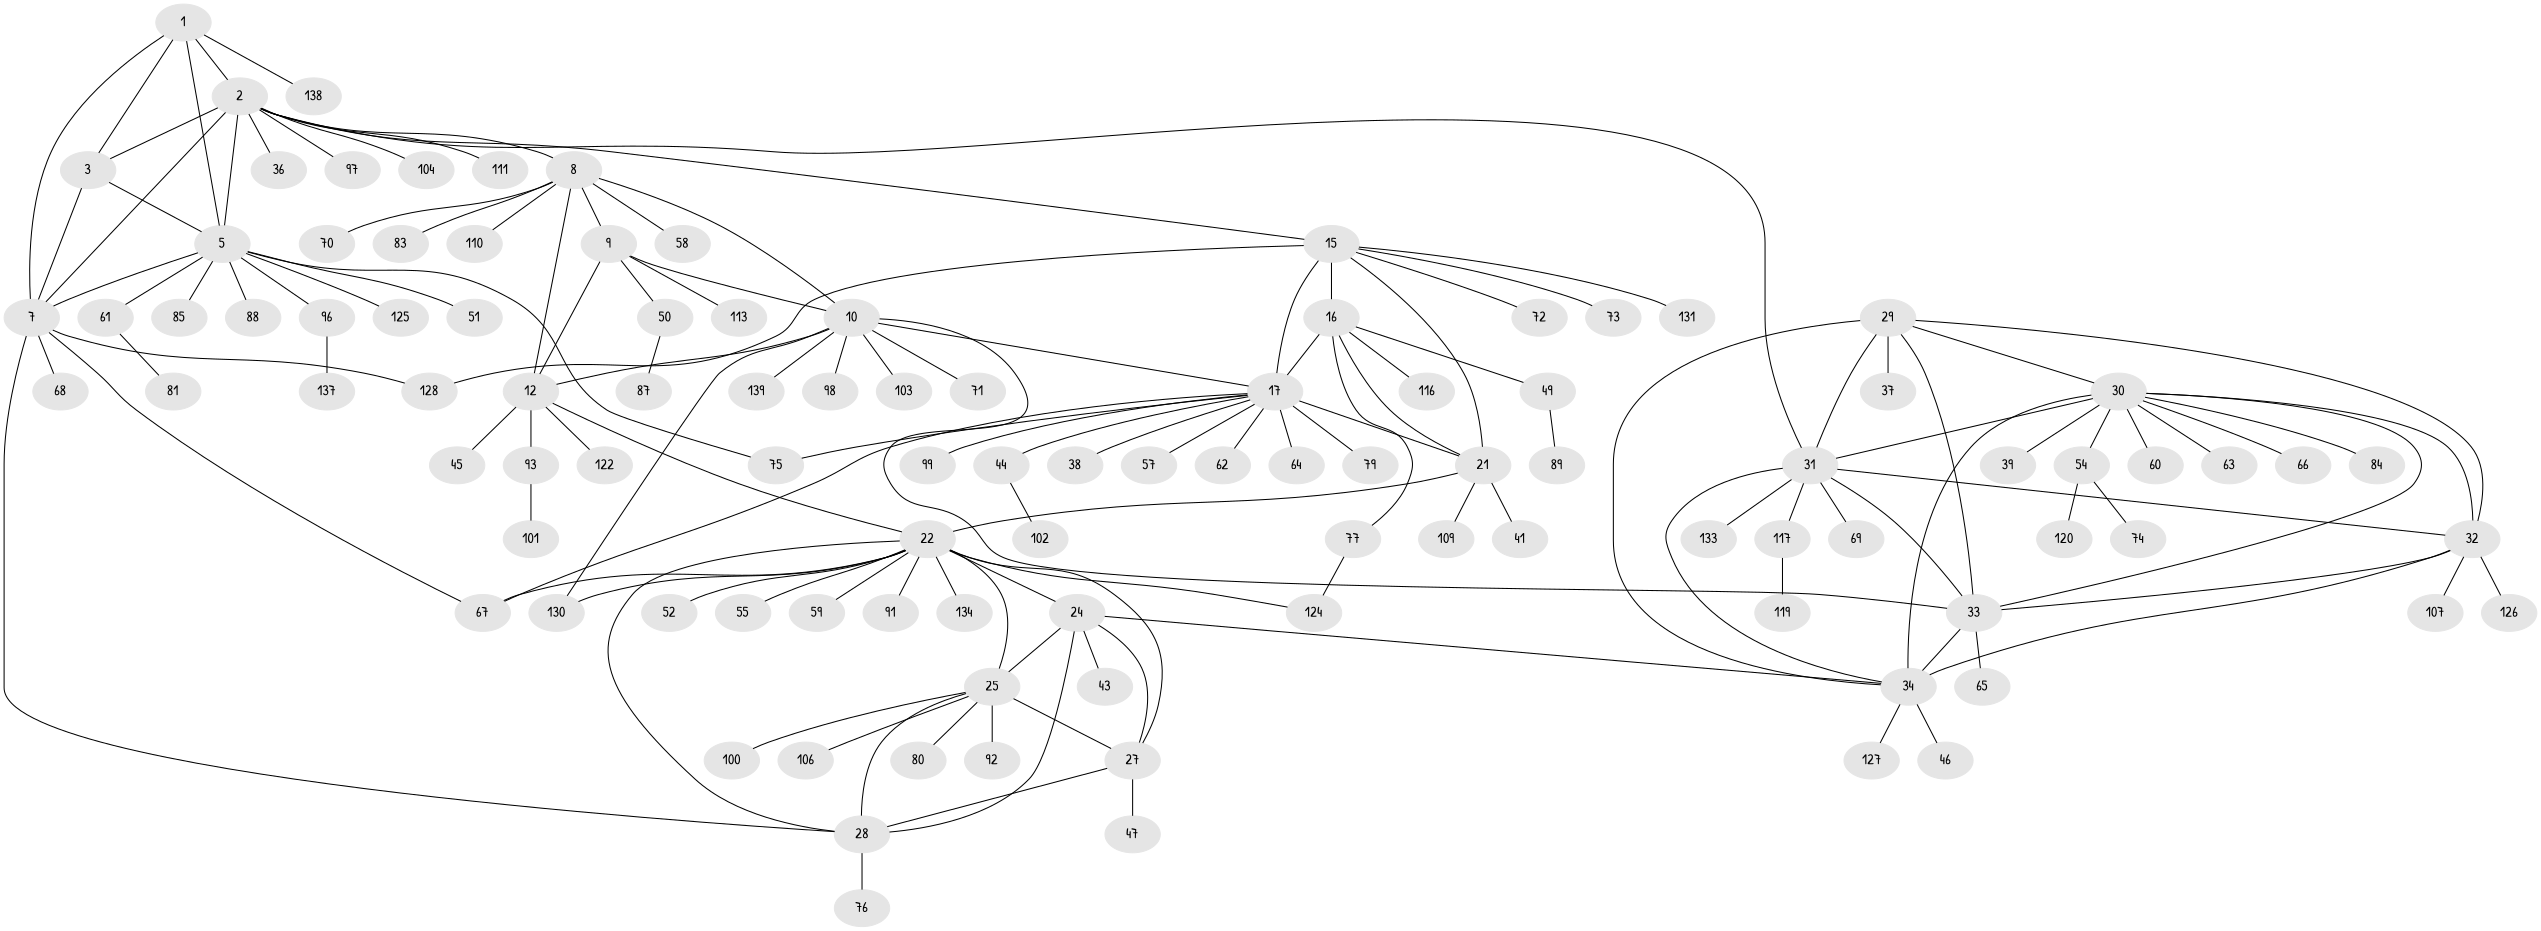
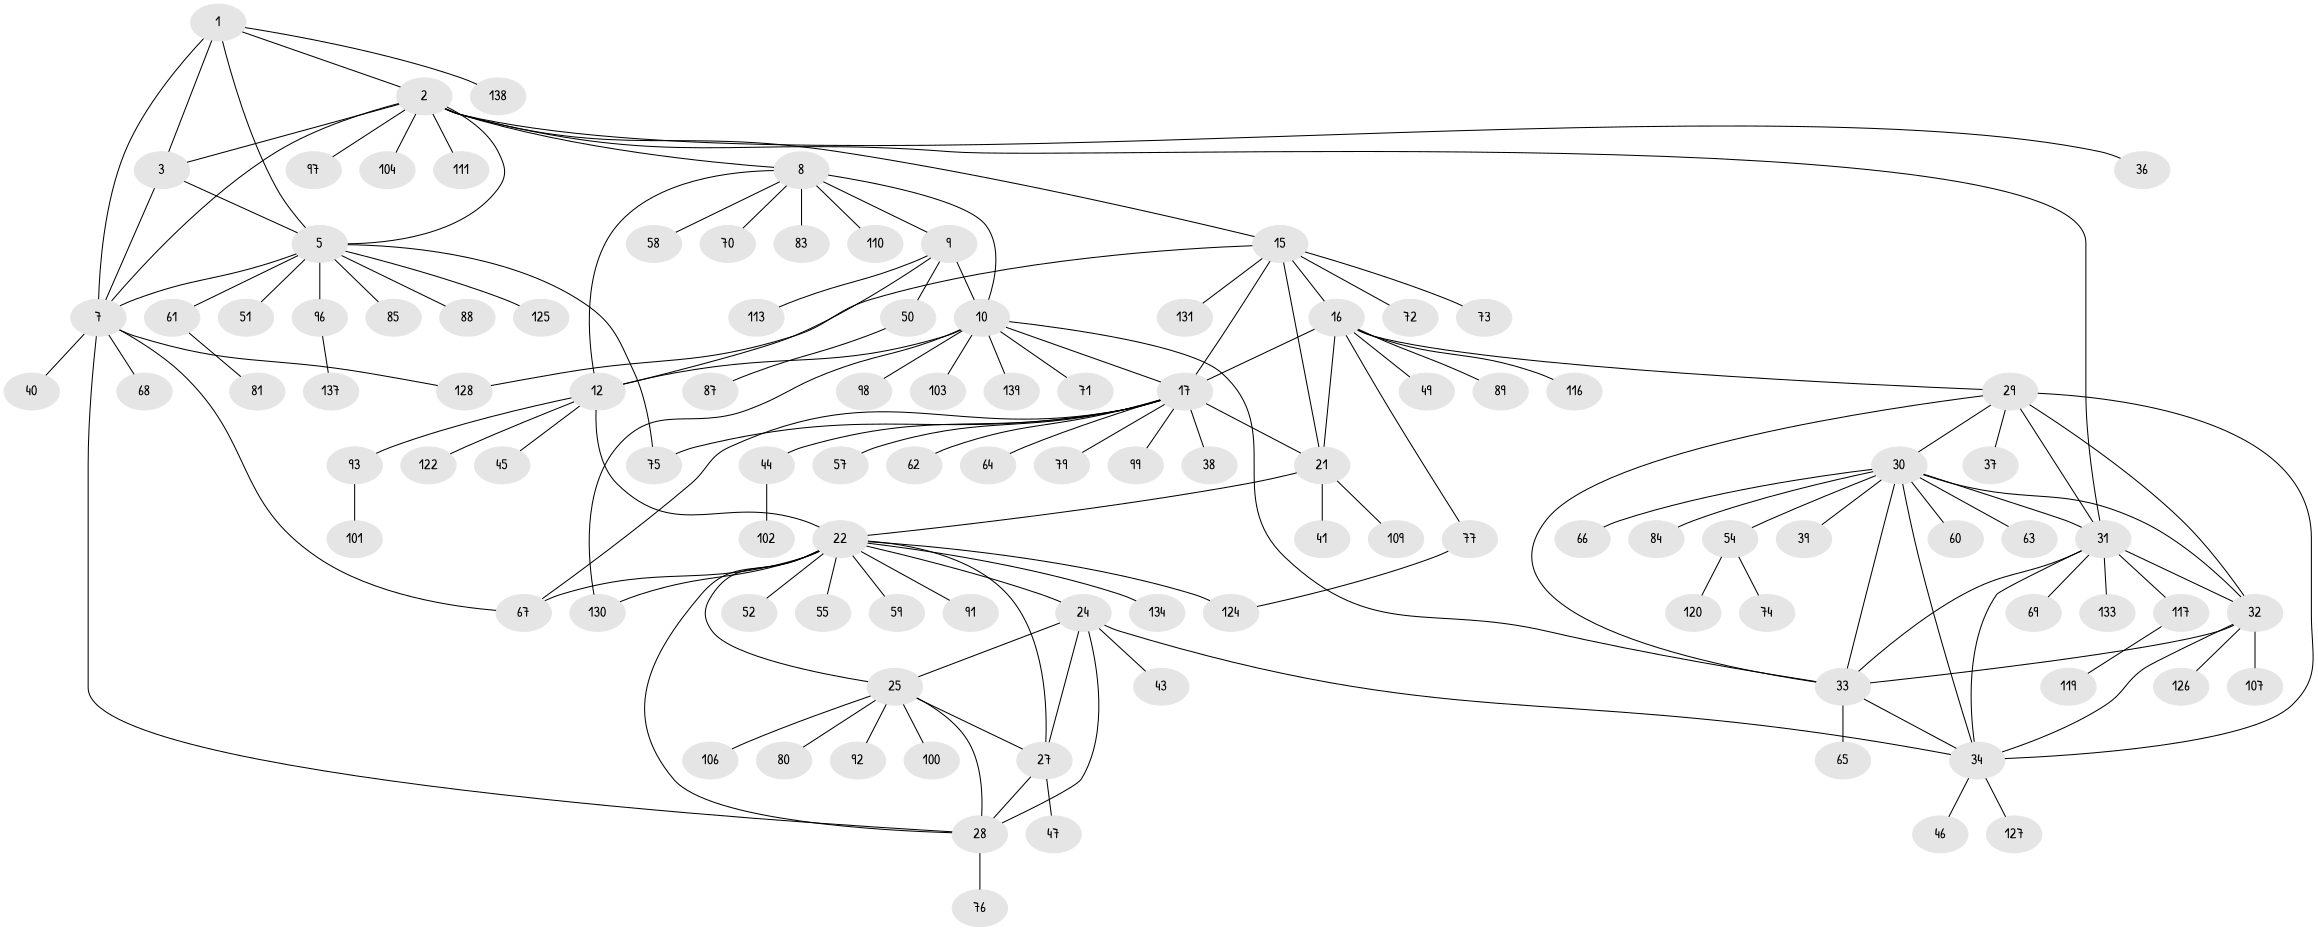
none -> (1669, 372)
none -> (32, 392)
(1552, 428) -> (1422, 356)
